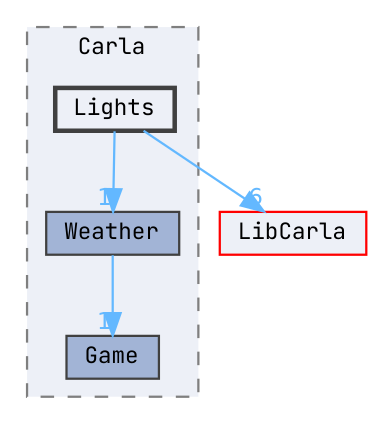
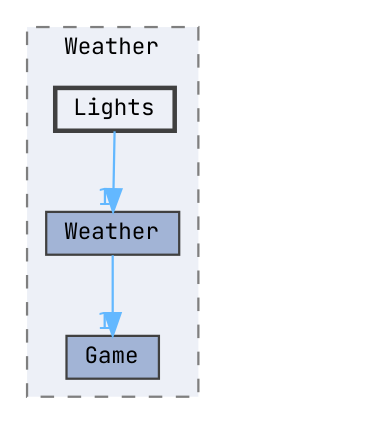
(113, 48) -> (113, 48)
(293, 233) -> none
